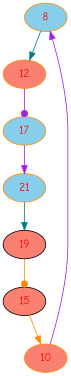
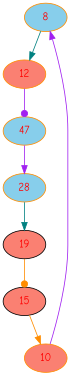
(24, 131) -> (24, 131)
(24, 188) -> (24, 188)
